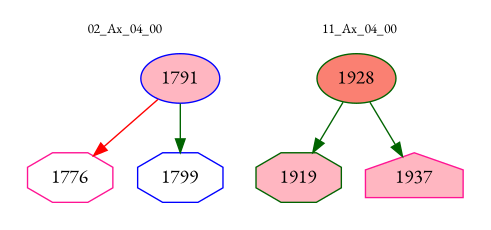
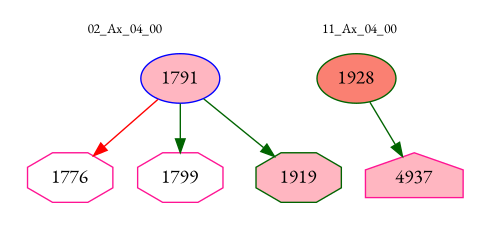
(331, 121) -> (225, 116)
(180, 178) -> (180, 178)
(414, 178) -> (414, 178)
